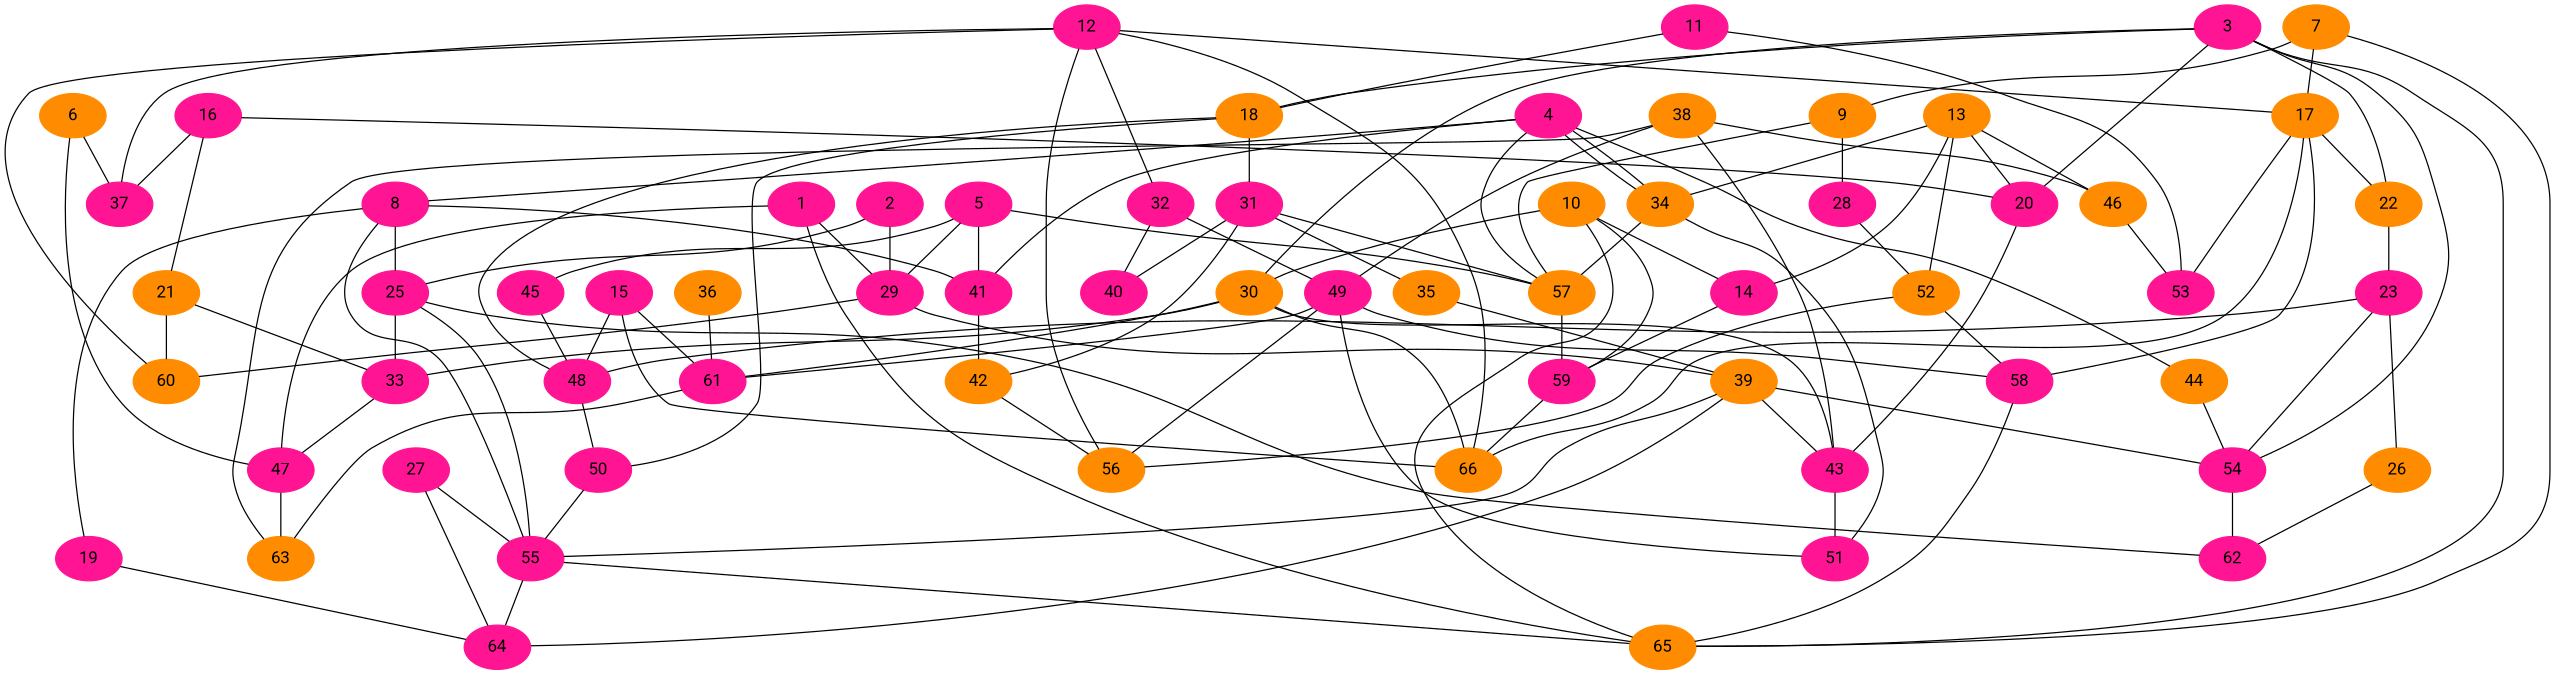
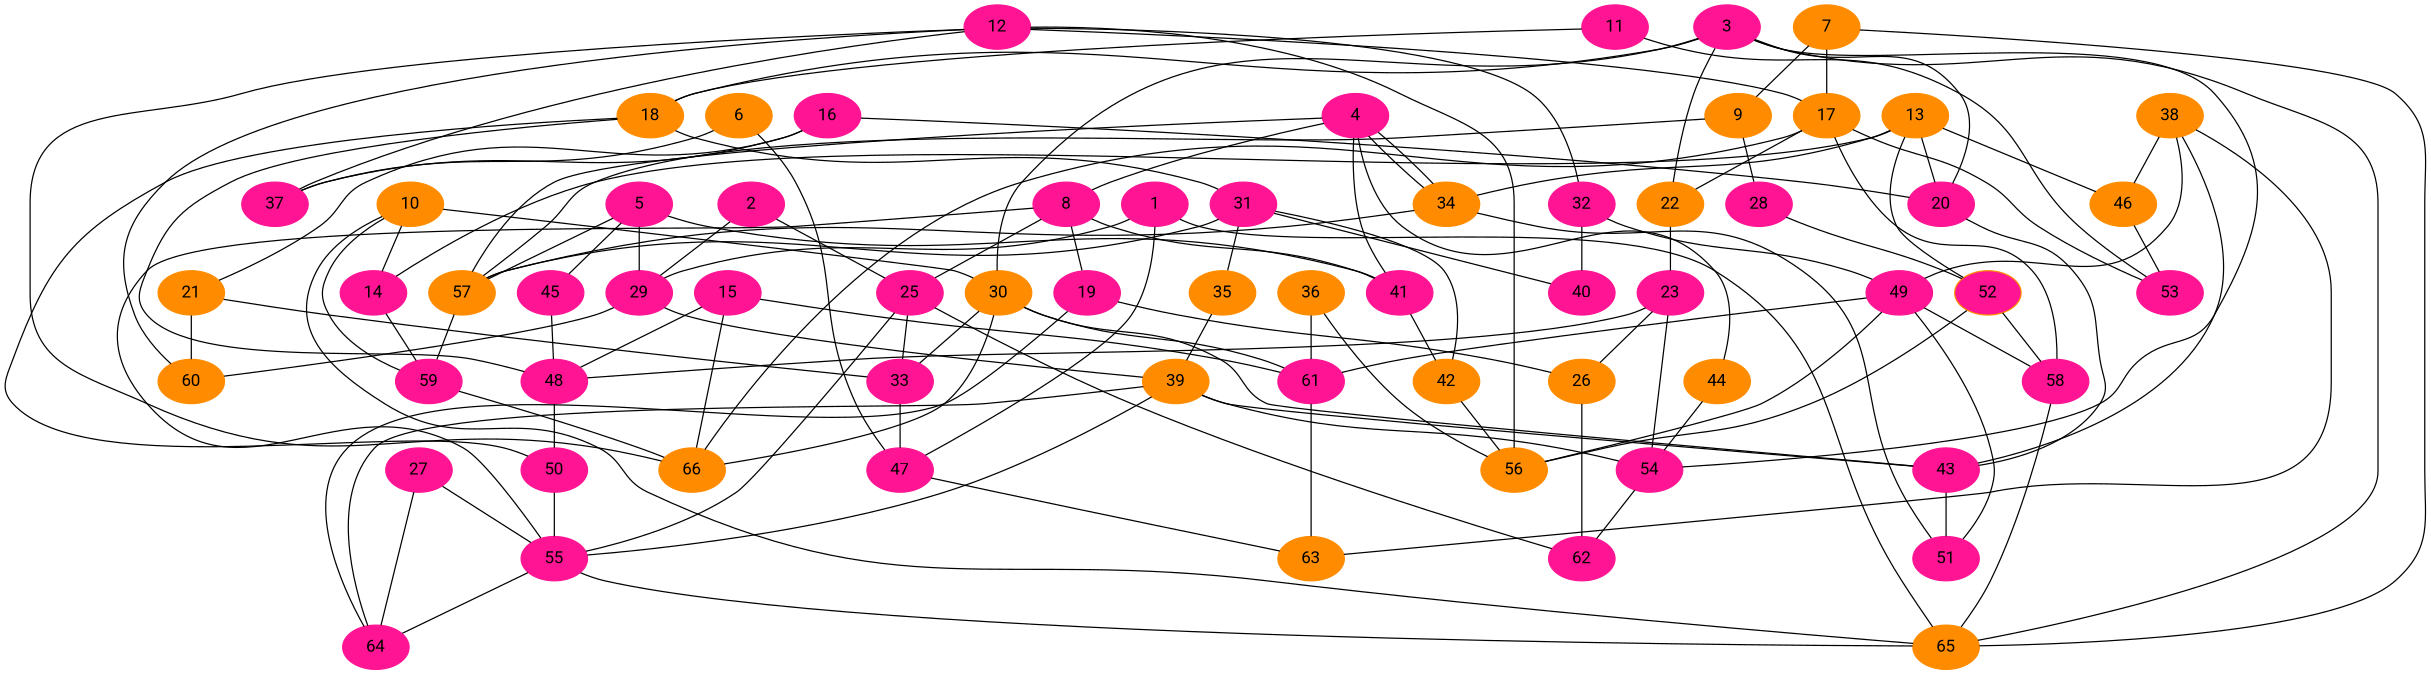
(1926, 293) -> (1988, 293)
none -> (1324, 336)
none -> (1395, 397)
